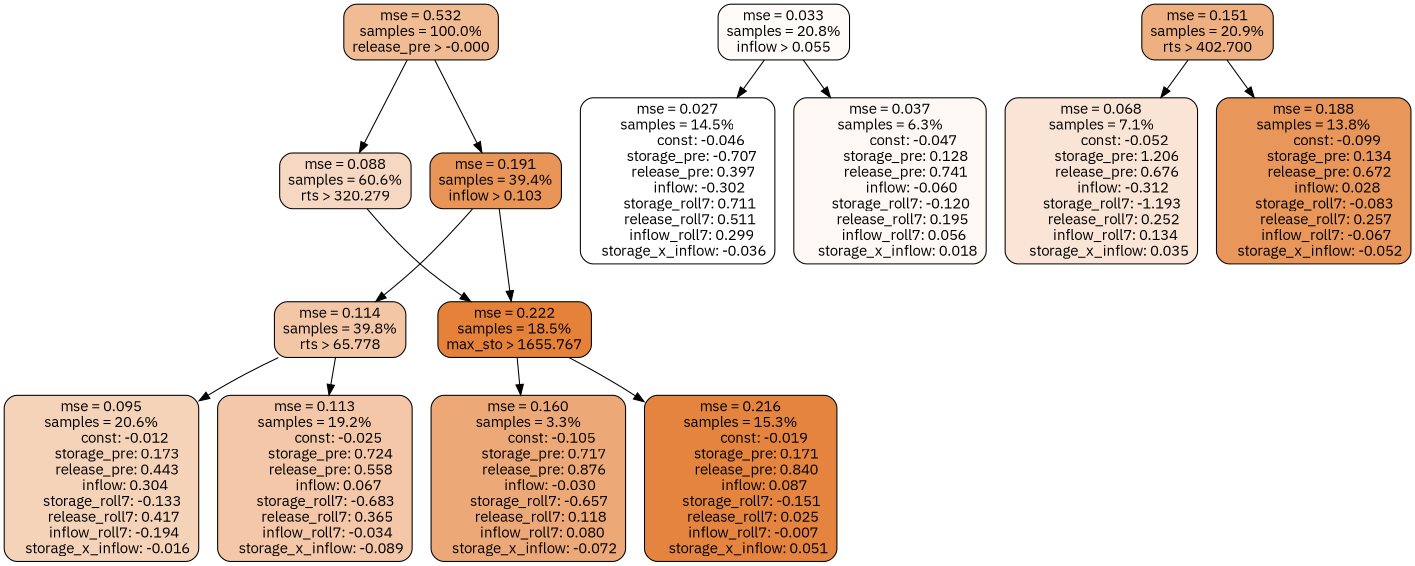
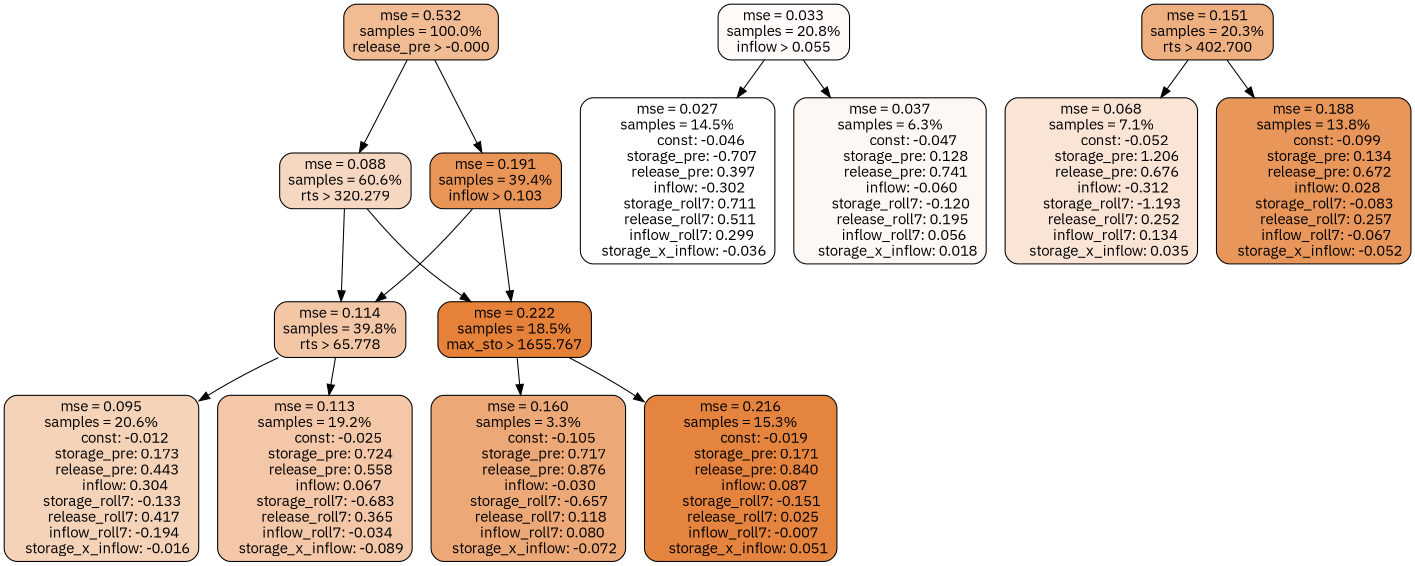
(1208, 32) -> (1208, 32)
none -> (343, 250)
